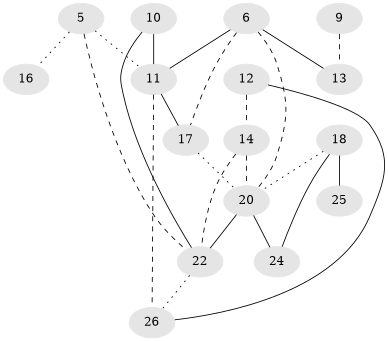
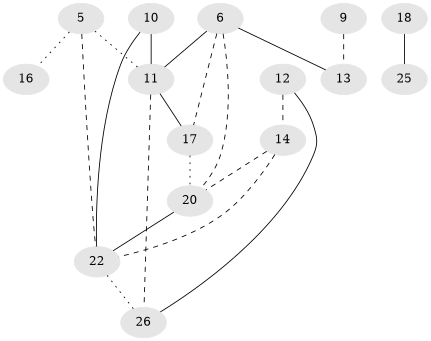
(293, 171) -> none
(277, 262) -> none
